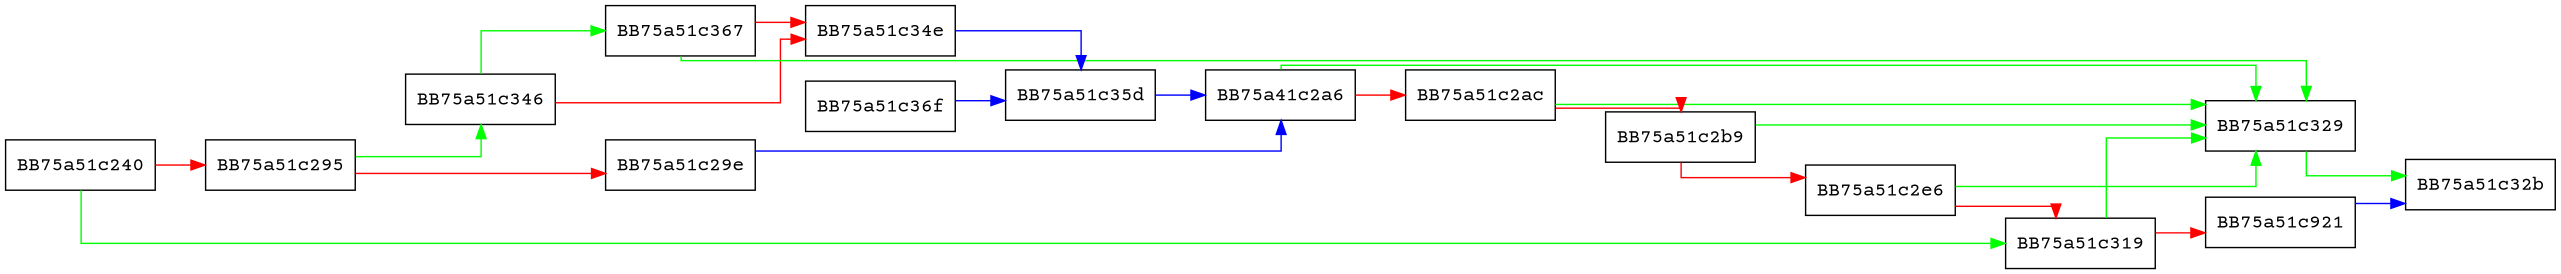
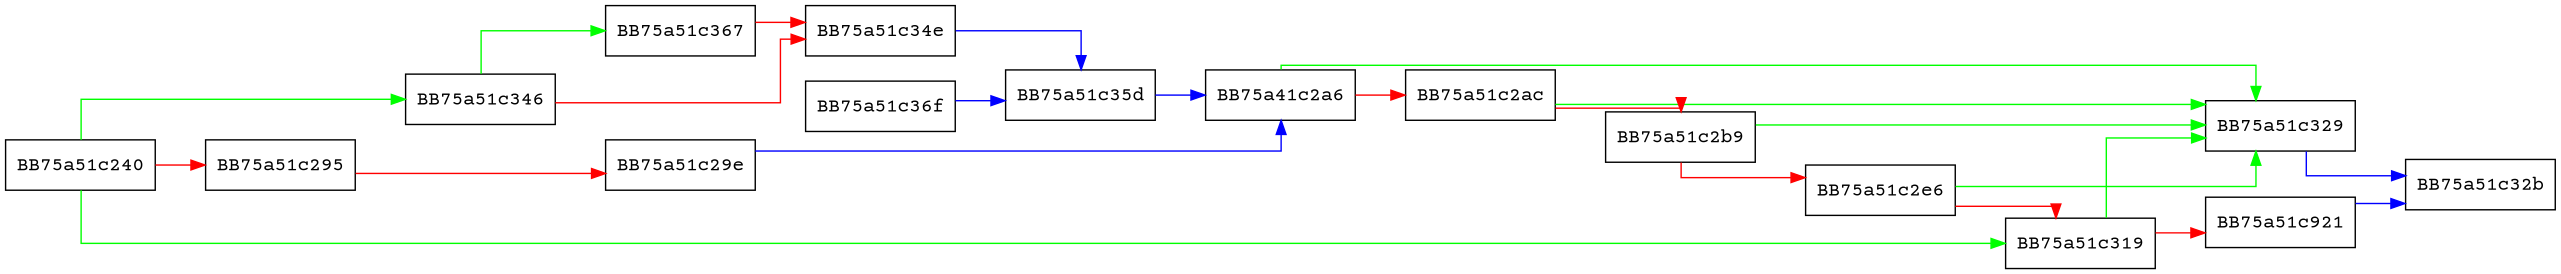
(1256, 61) -> none
(427, 157) -> (216, 99)
(2337, 176) -> (2337, 176)
